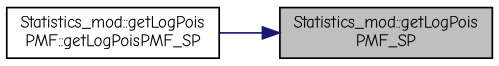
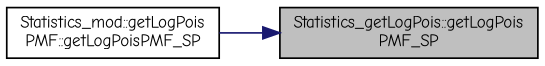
(386, 33) -> (409, 33)
